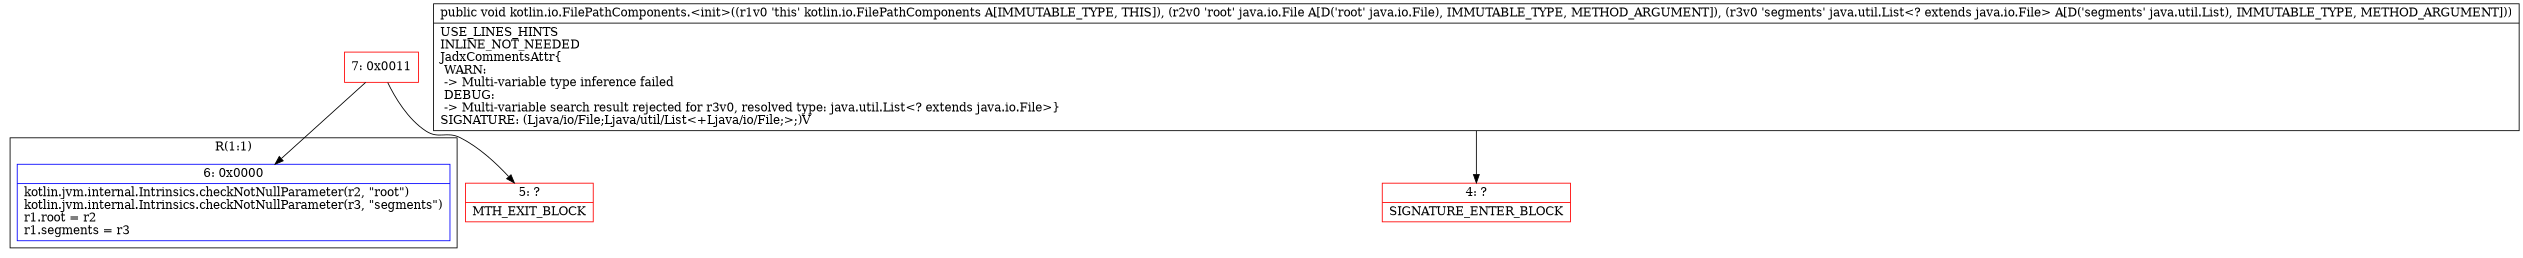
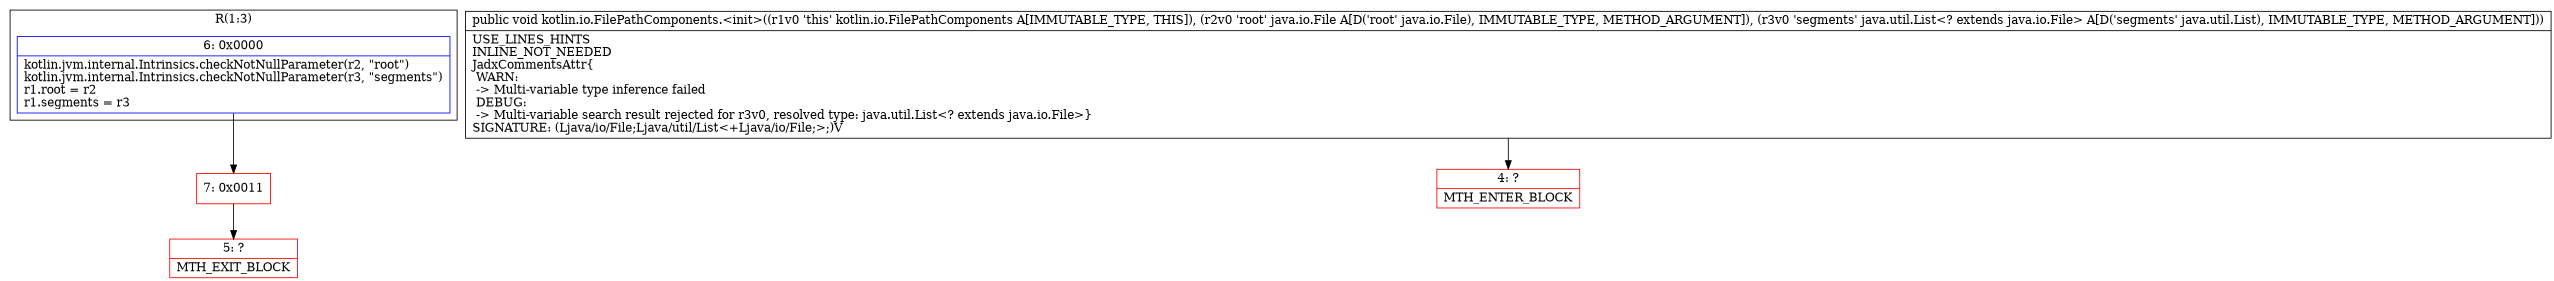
(324, 120) -> (234, 139)
(234, 147) -> (234, 20)
(1476, 212) -> (1508, 198)
